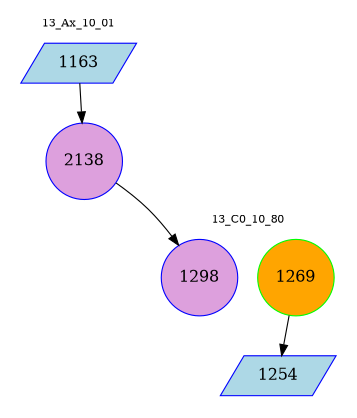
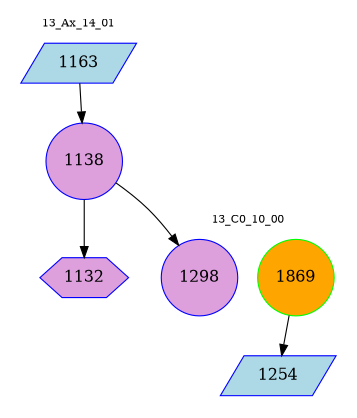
(79, 24) -> (79, 24)
(84, 161) -> (84, 161)
(248, 220) -> (248, 220)
none -> (84, 278)
(296, 278) -> (296, 278)
